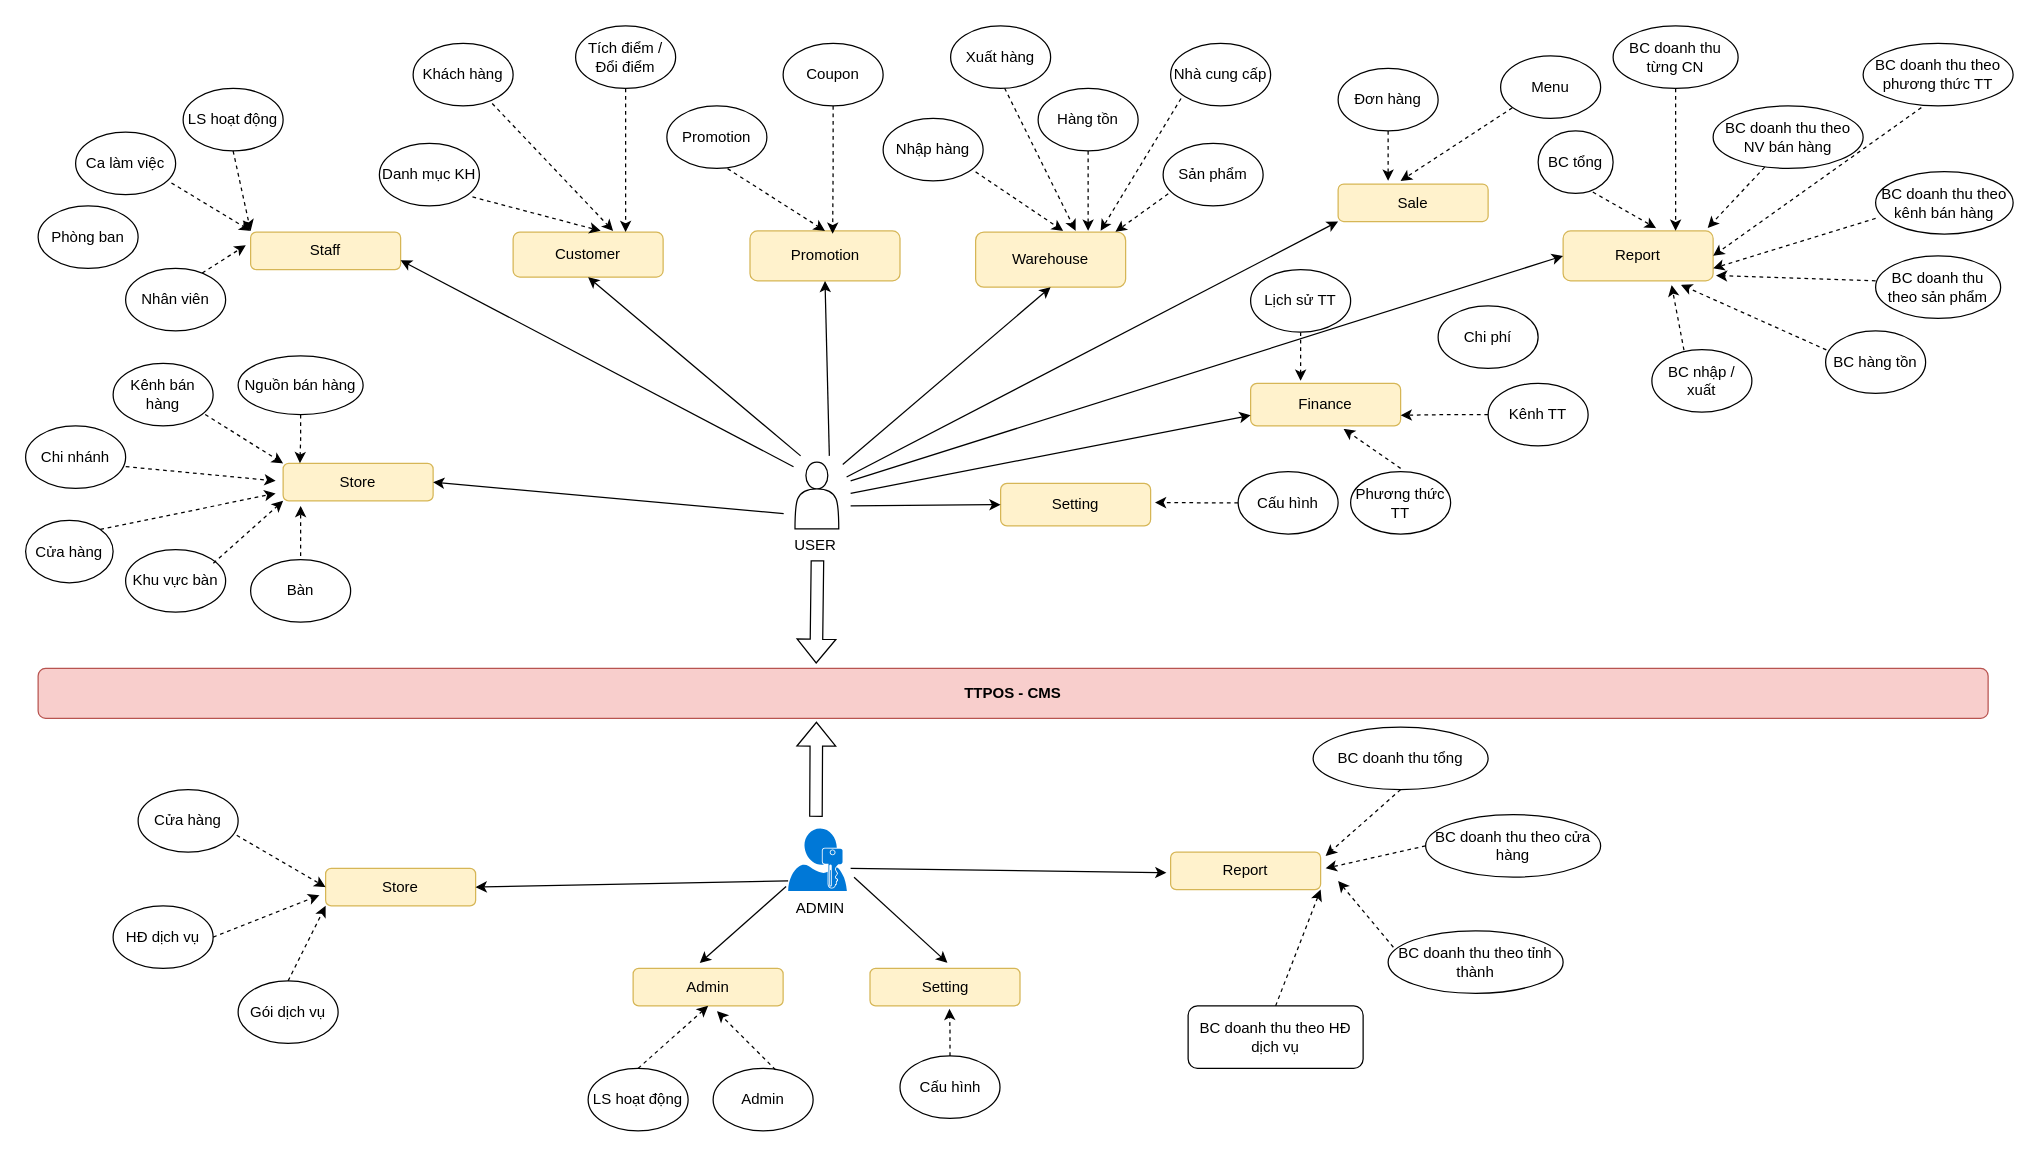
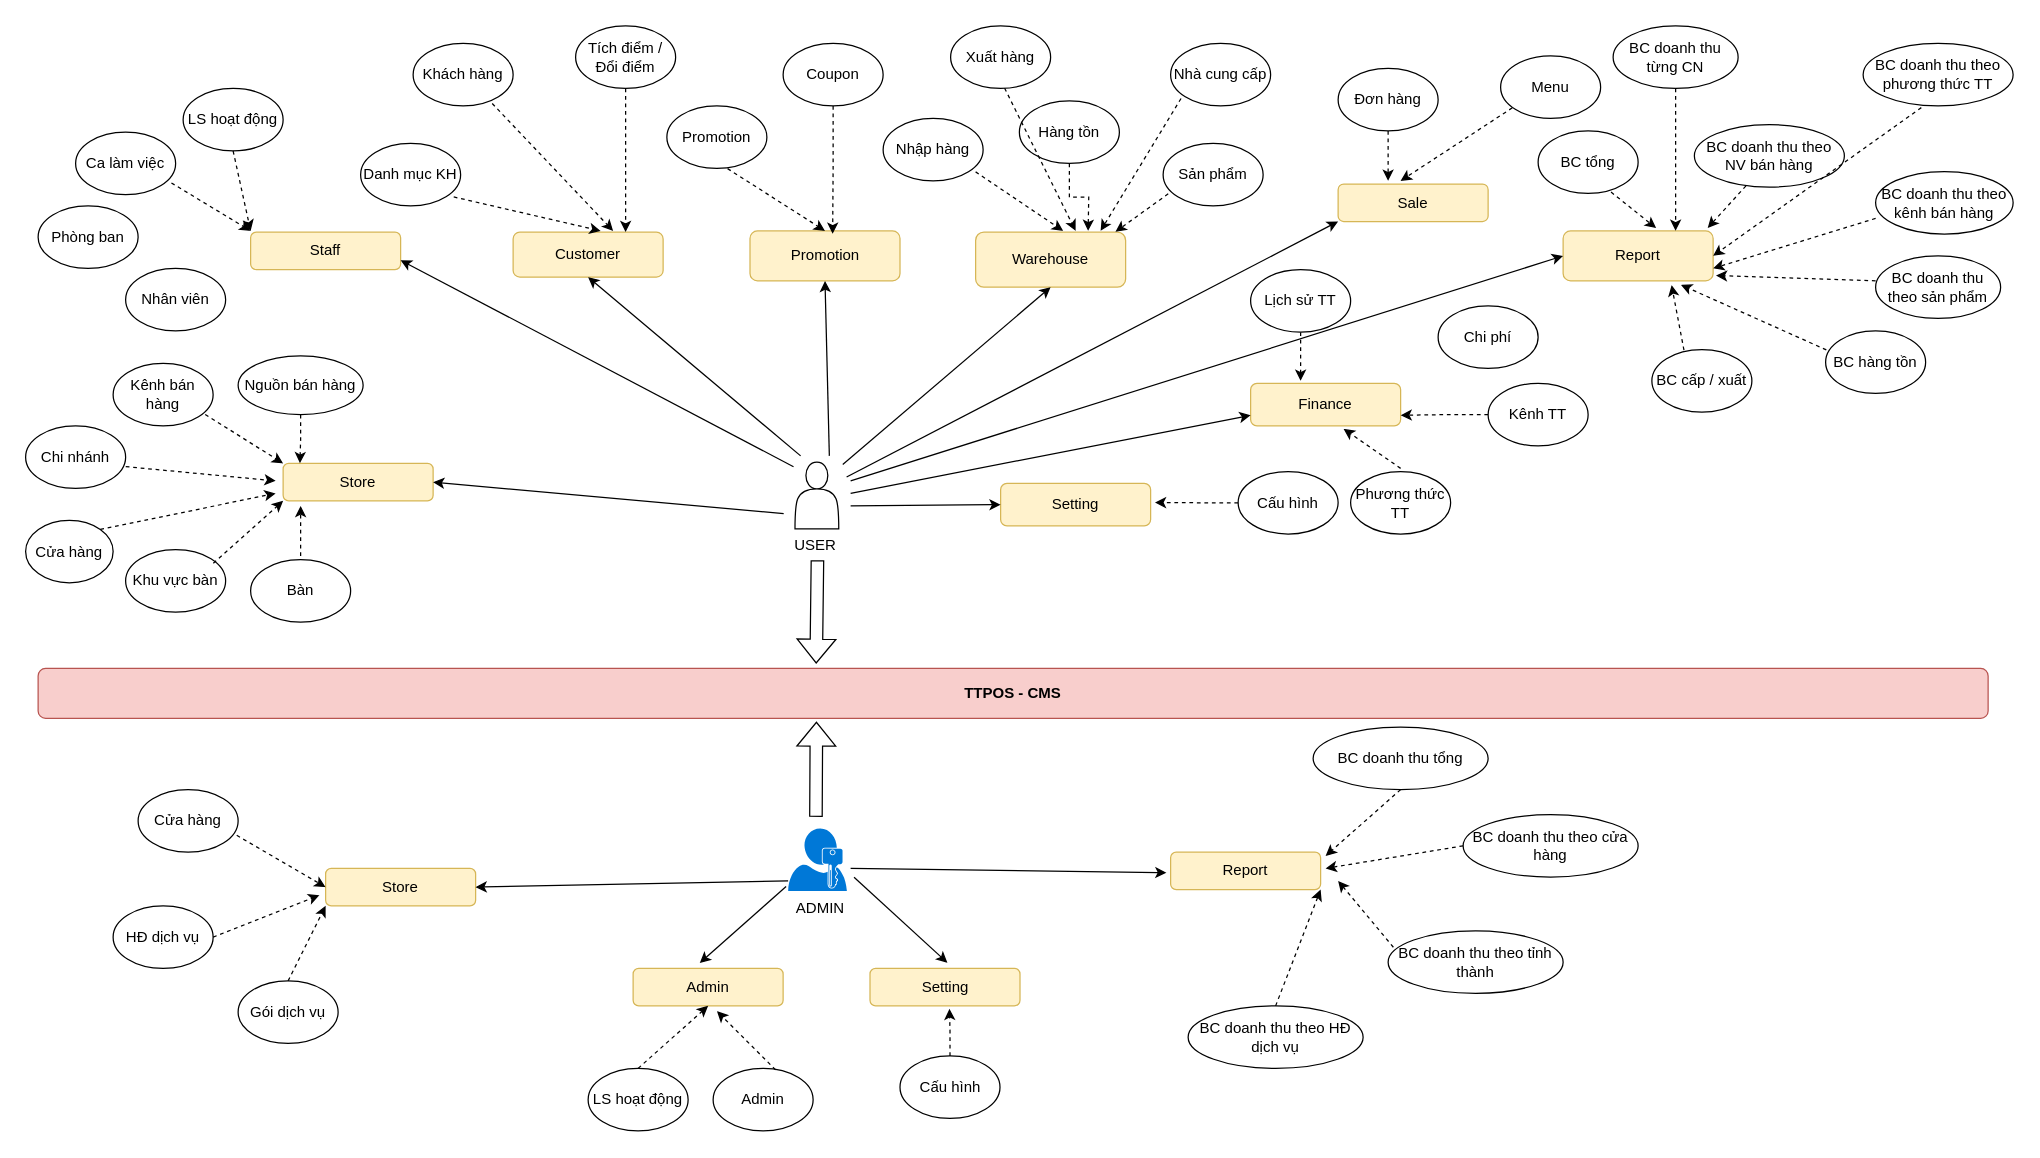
(1088, 119) -> (1069, 132)
(1788, 137) -> (1769, 156)
(1576, 162) -> (1588, 162)
(429, 174) -> (411, 174)
(220, 261) -> none
(1702, 381) -> (1702, 381)
(1513, 846) -> (1551, 846)
(1276, 1037) -> (1276, 1037)
